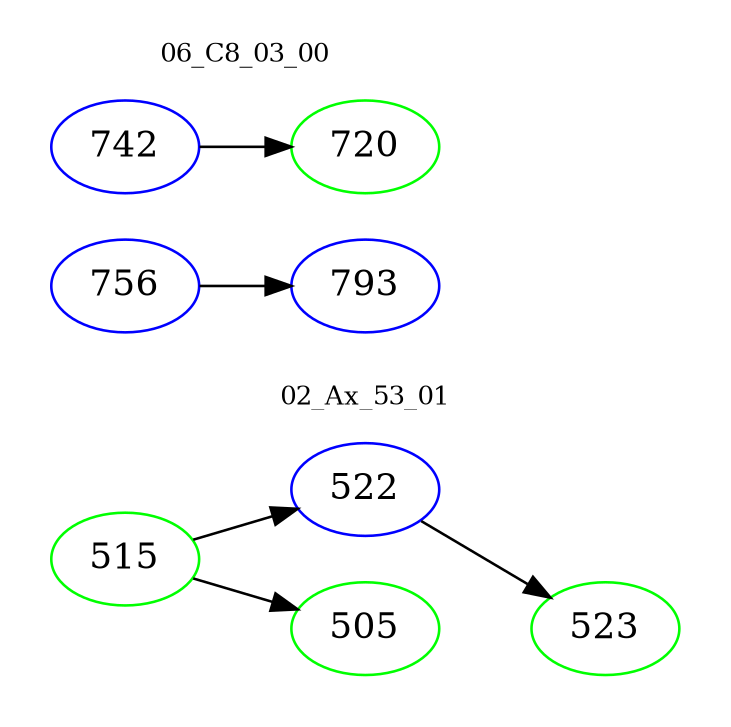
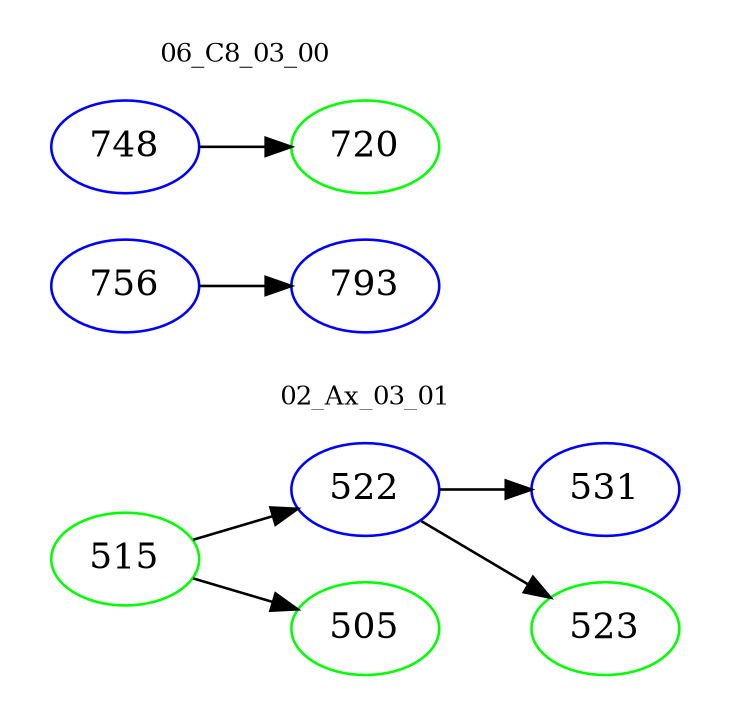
(125, 147) -> (125, 147)
(365, 398) -> (365, 398)
none -> (605, 490)
